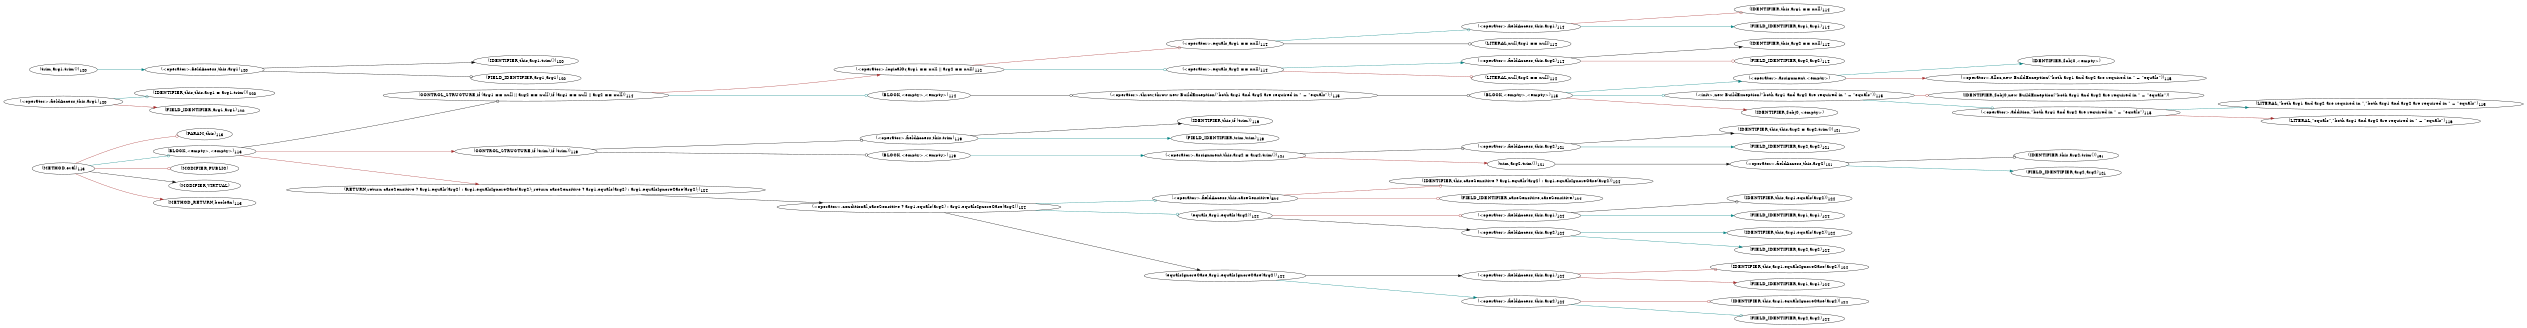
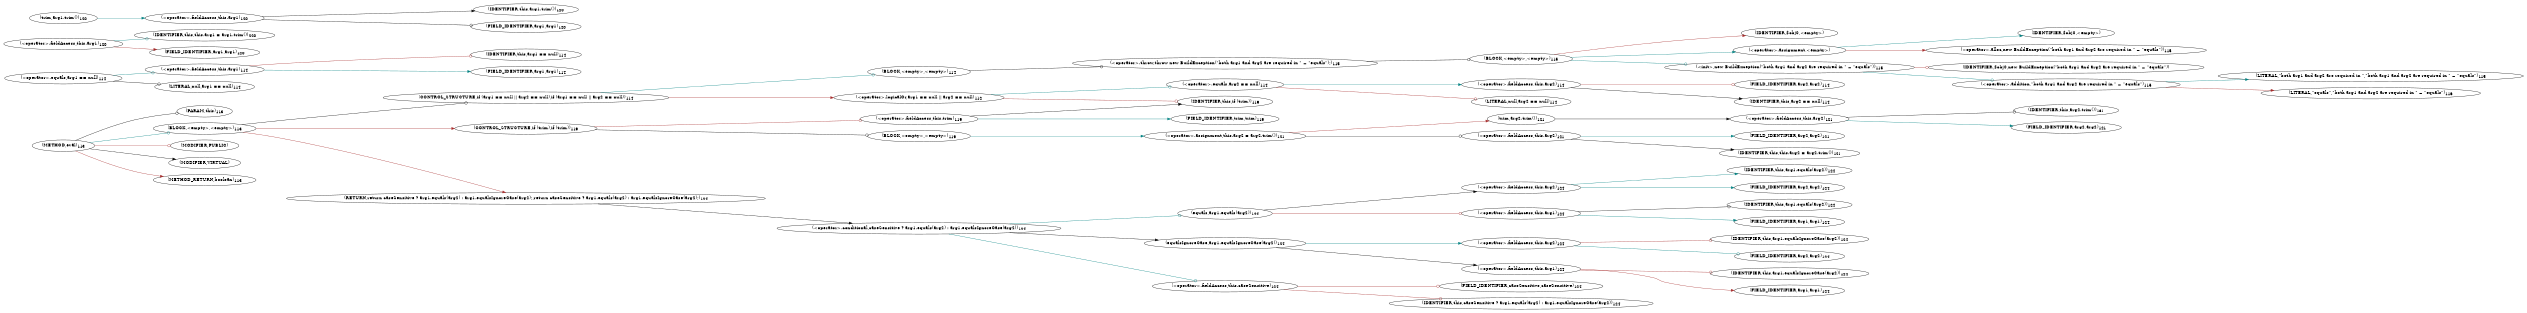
(1075, 57) -> (1089, 100)
(124, 145) -> (124, 123)
(726, 145) -> (727, 124)
(1275, 198) -> (1275, 286)
